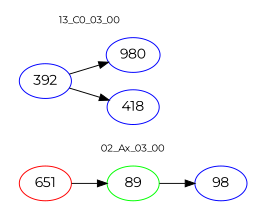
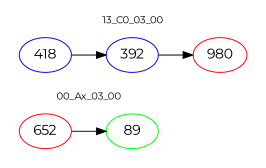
(133, 55) -> (220, 55)
(85, 93) -> (84, 55)
(133, 149) -> (89, 97)
(45, 183) -> (45, 131)
(221, 183) -> none
